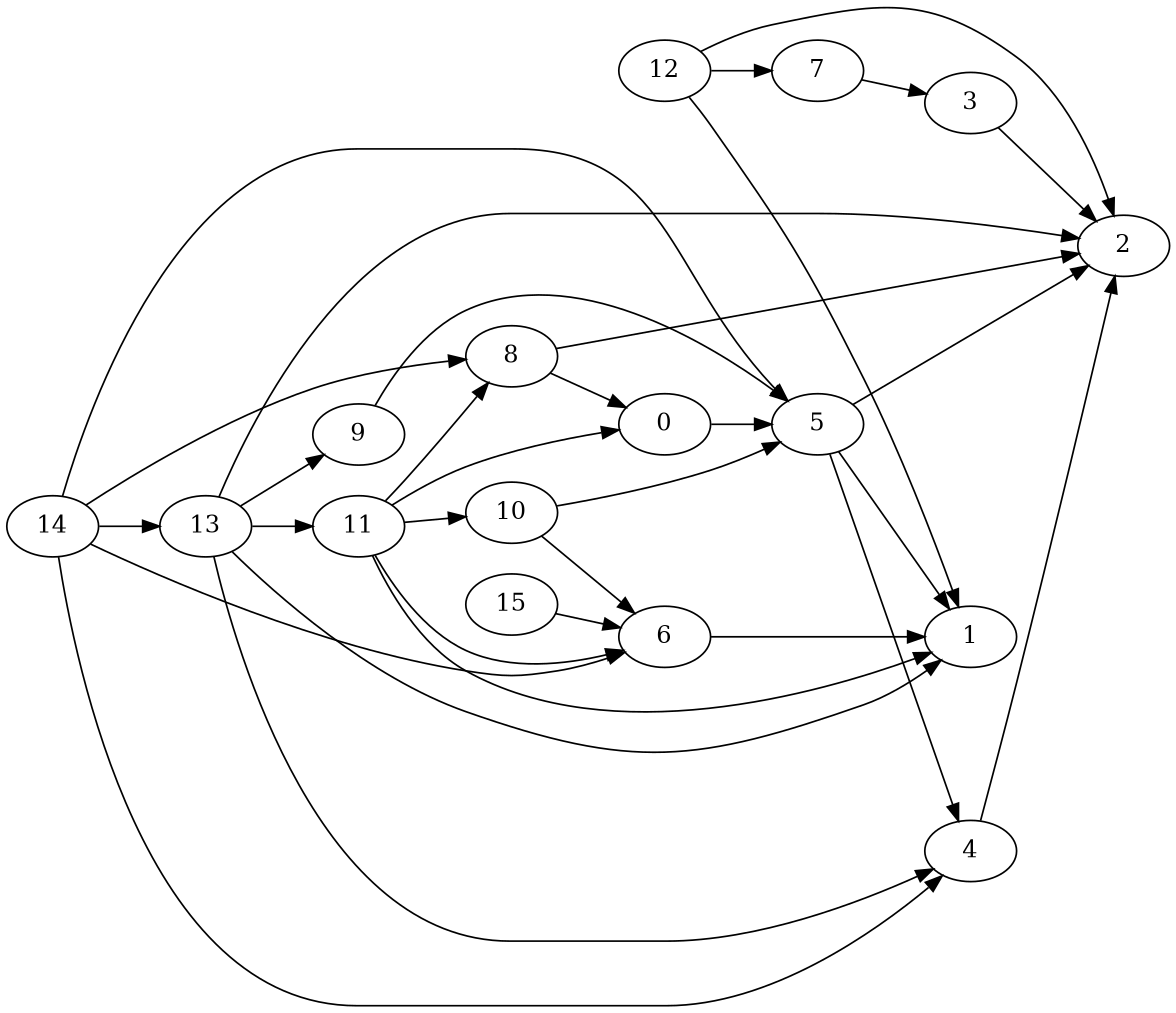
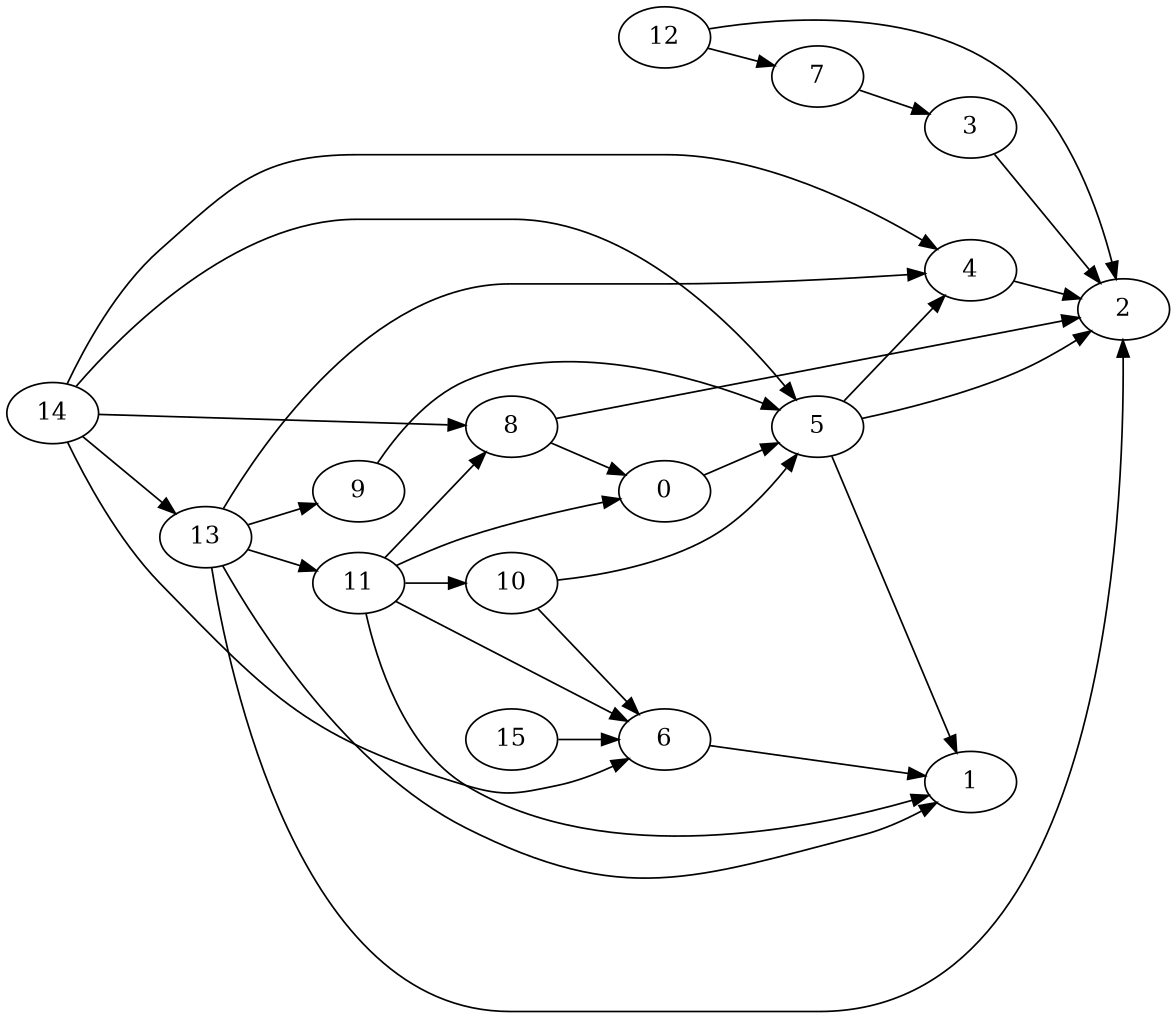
(841, 333) -> none
